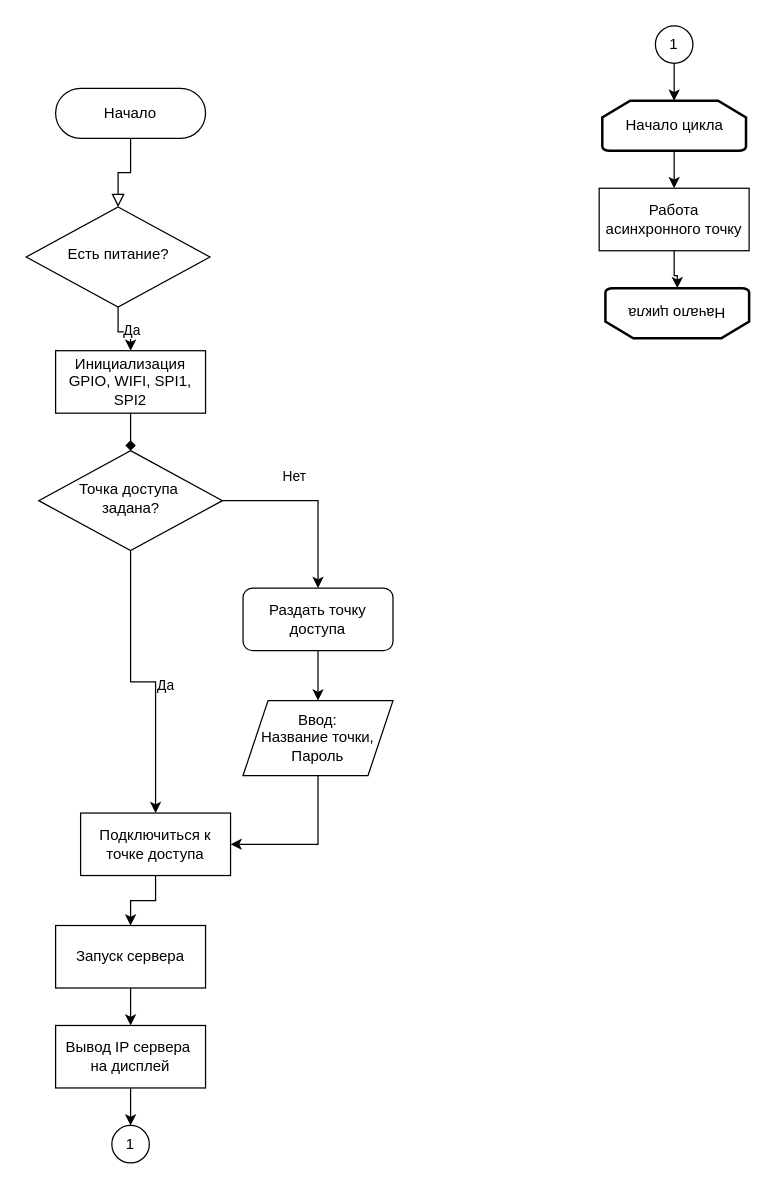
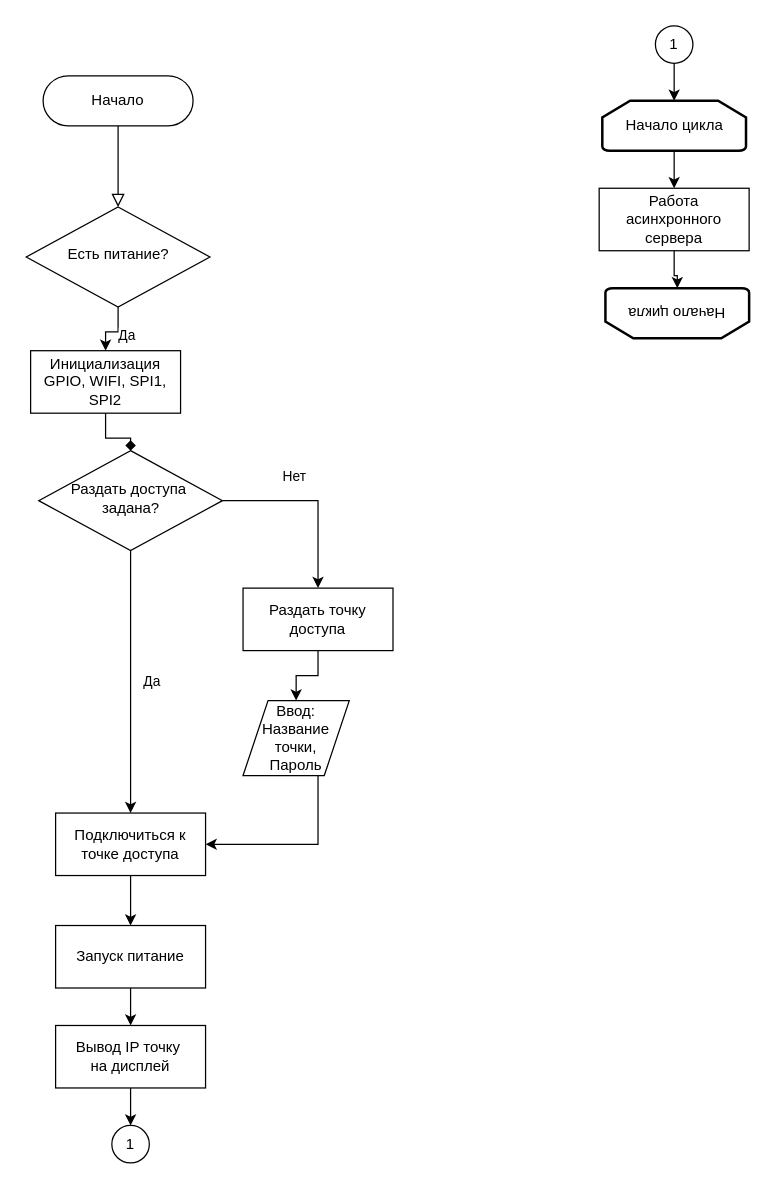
(131, 113) -> (118, 101)
(674, 219) -> (674, 219)
(131, 382) -> (106, 382)
(131, 498) -> (131, 498)
(318, 619) -> (318, 619)
(318, 738) -> (296, 738)
(156, 844) -> (131, 844)
(131, 957) -> (131, 957)
(131, 1057) -> (131, 1057)
